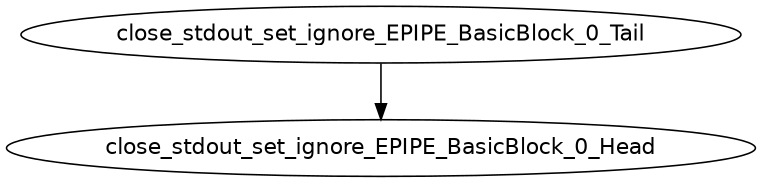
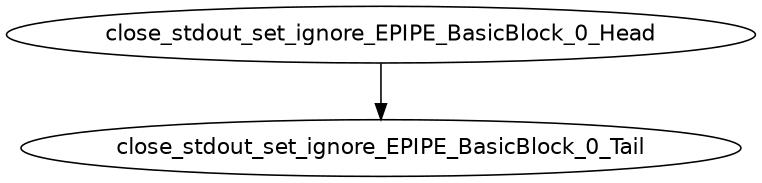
(381, 84) -> (381, 84)
